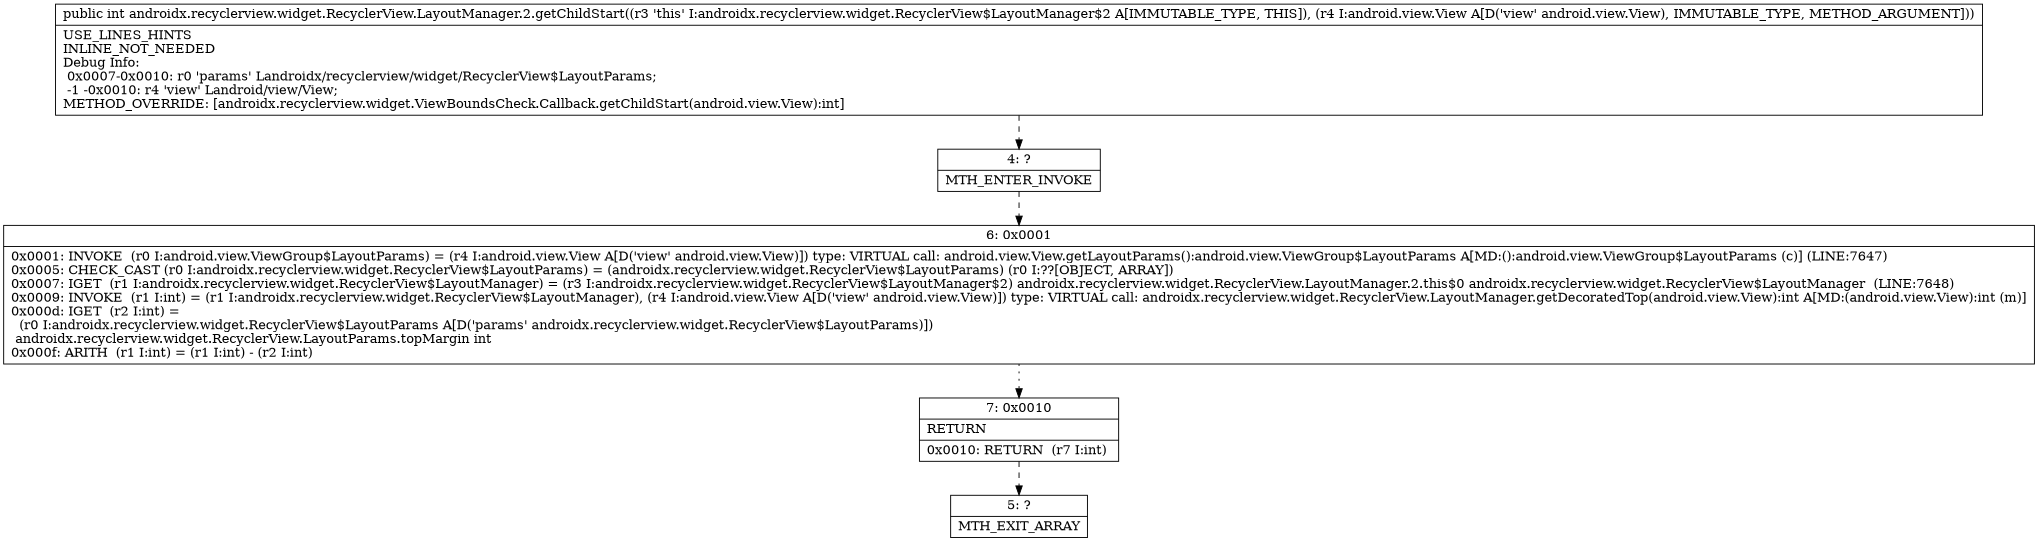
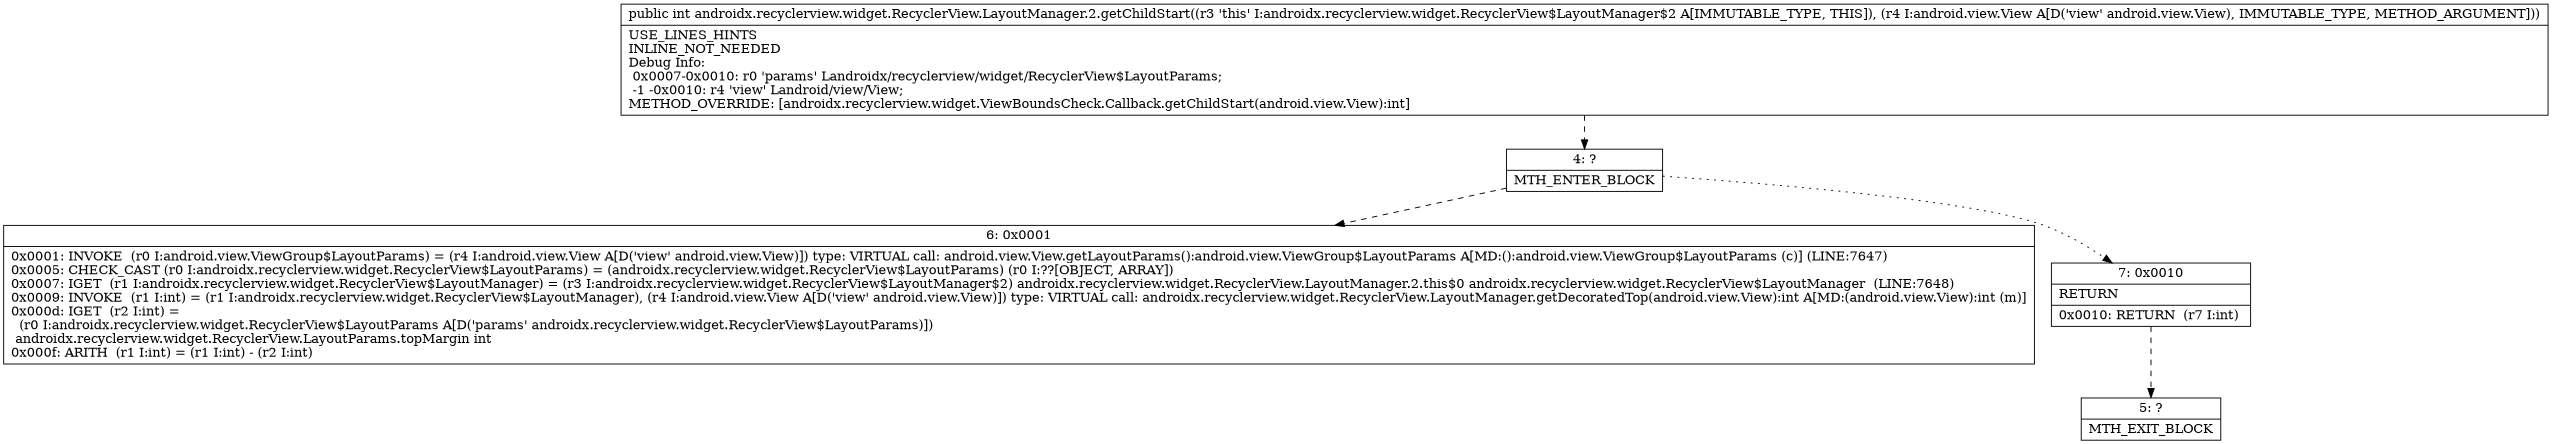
(1019, 180) -> (1585, 180)
(1019, 376) -> (1889, 197)
(1019, 527) -> (2151, 429)
